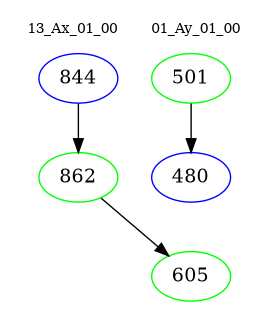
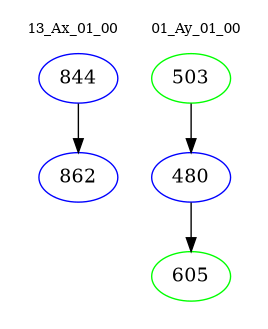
(191, 78) -> (191, 78)
(78, 177) -> (78, 177)
(130, 222) -> (191, 220)
